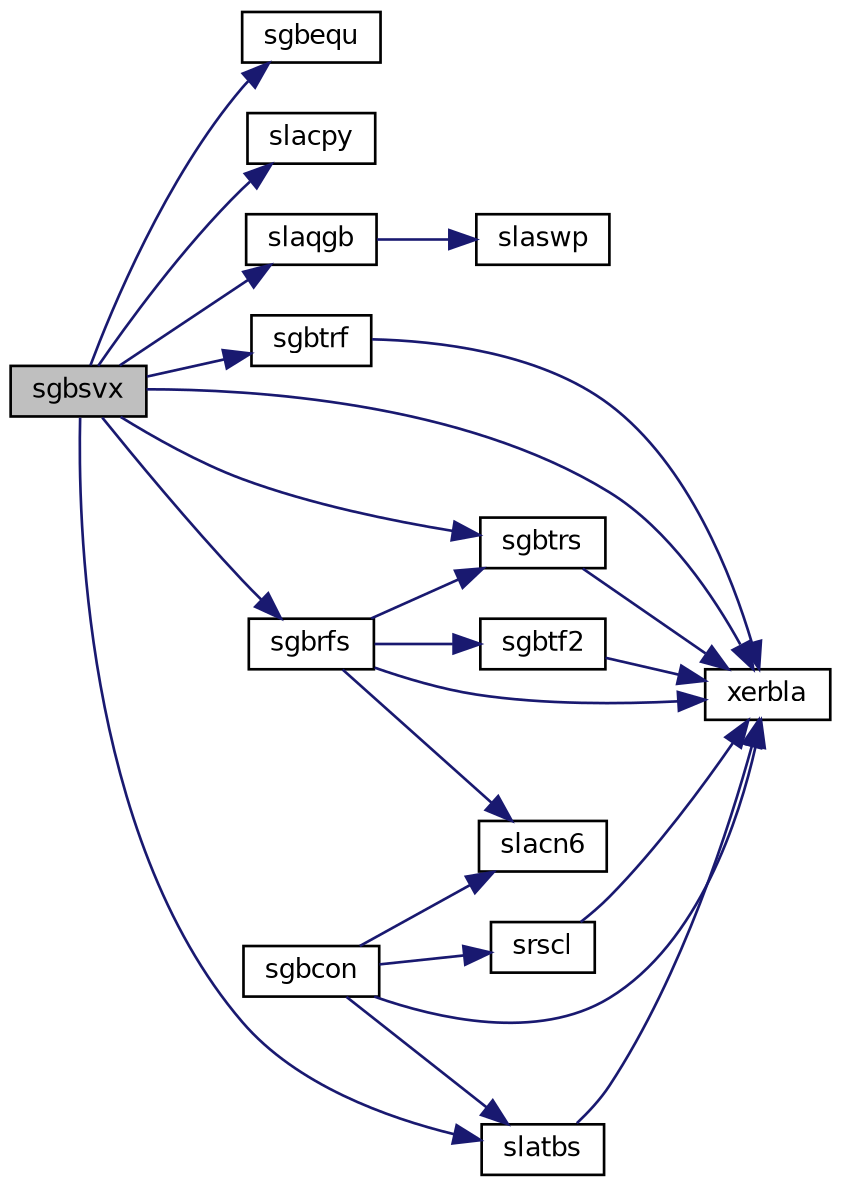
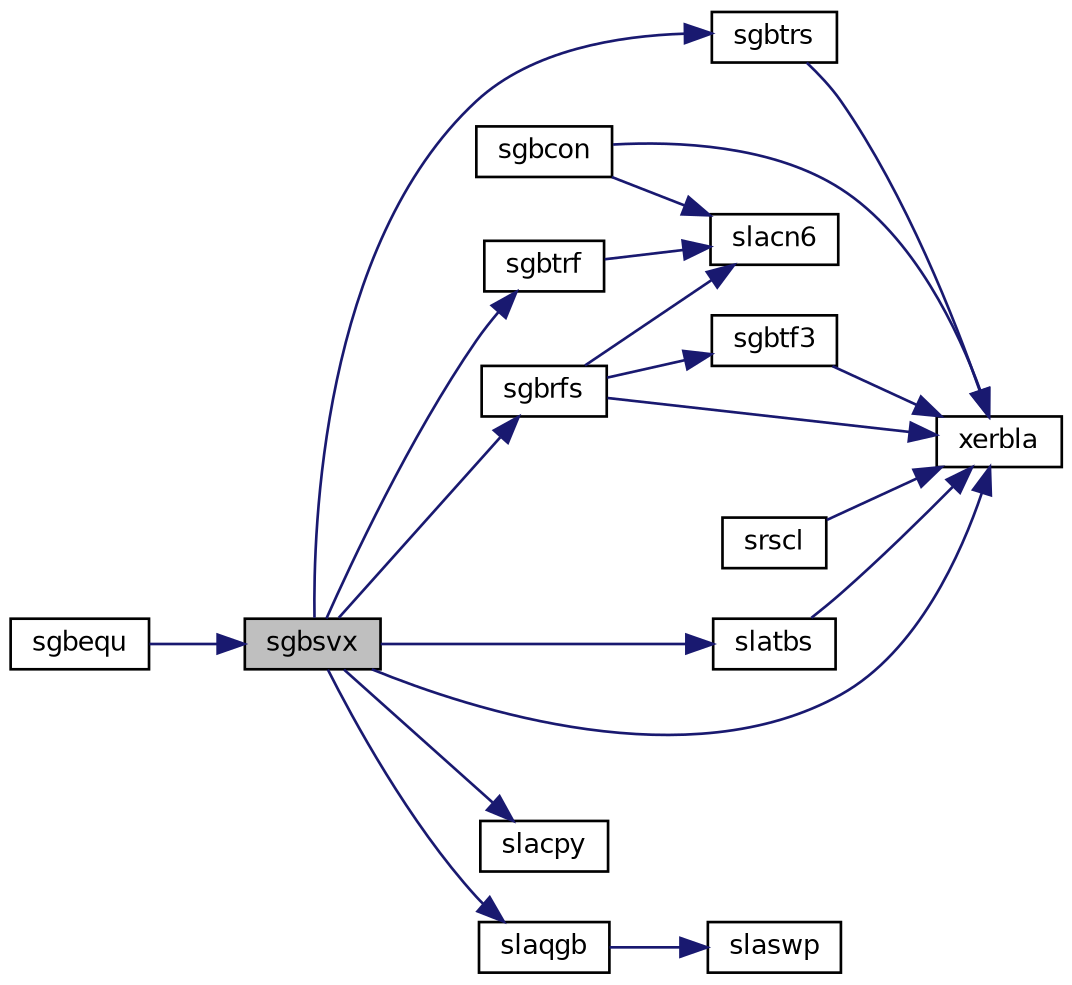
(158, 217) -> (183, 644)
(622, 415) -> (644, 255)
(415, 599) -> none
(543, 644) -> (774, 341)
(422, 960) -> none
(417, 1052) -> none
